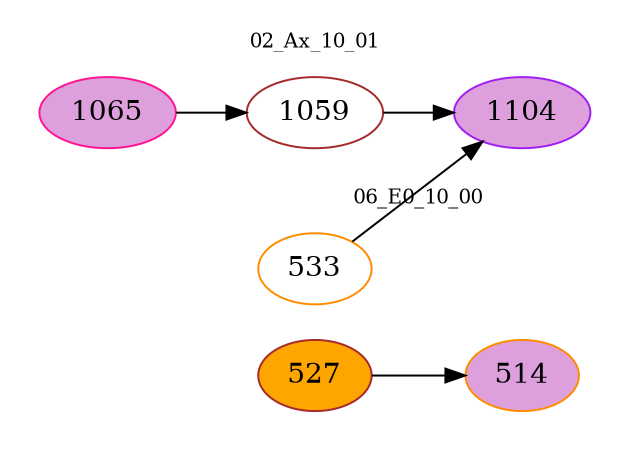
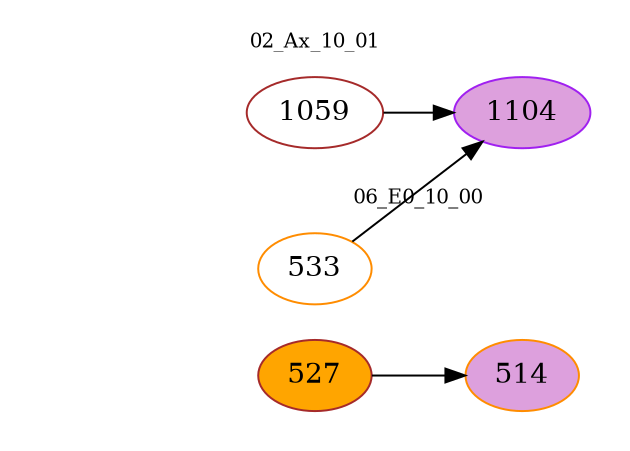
(108, 113) -> none
